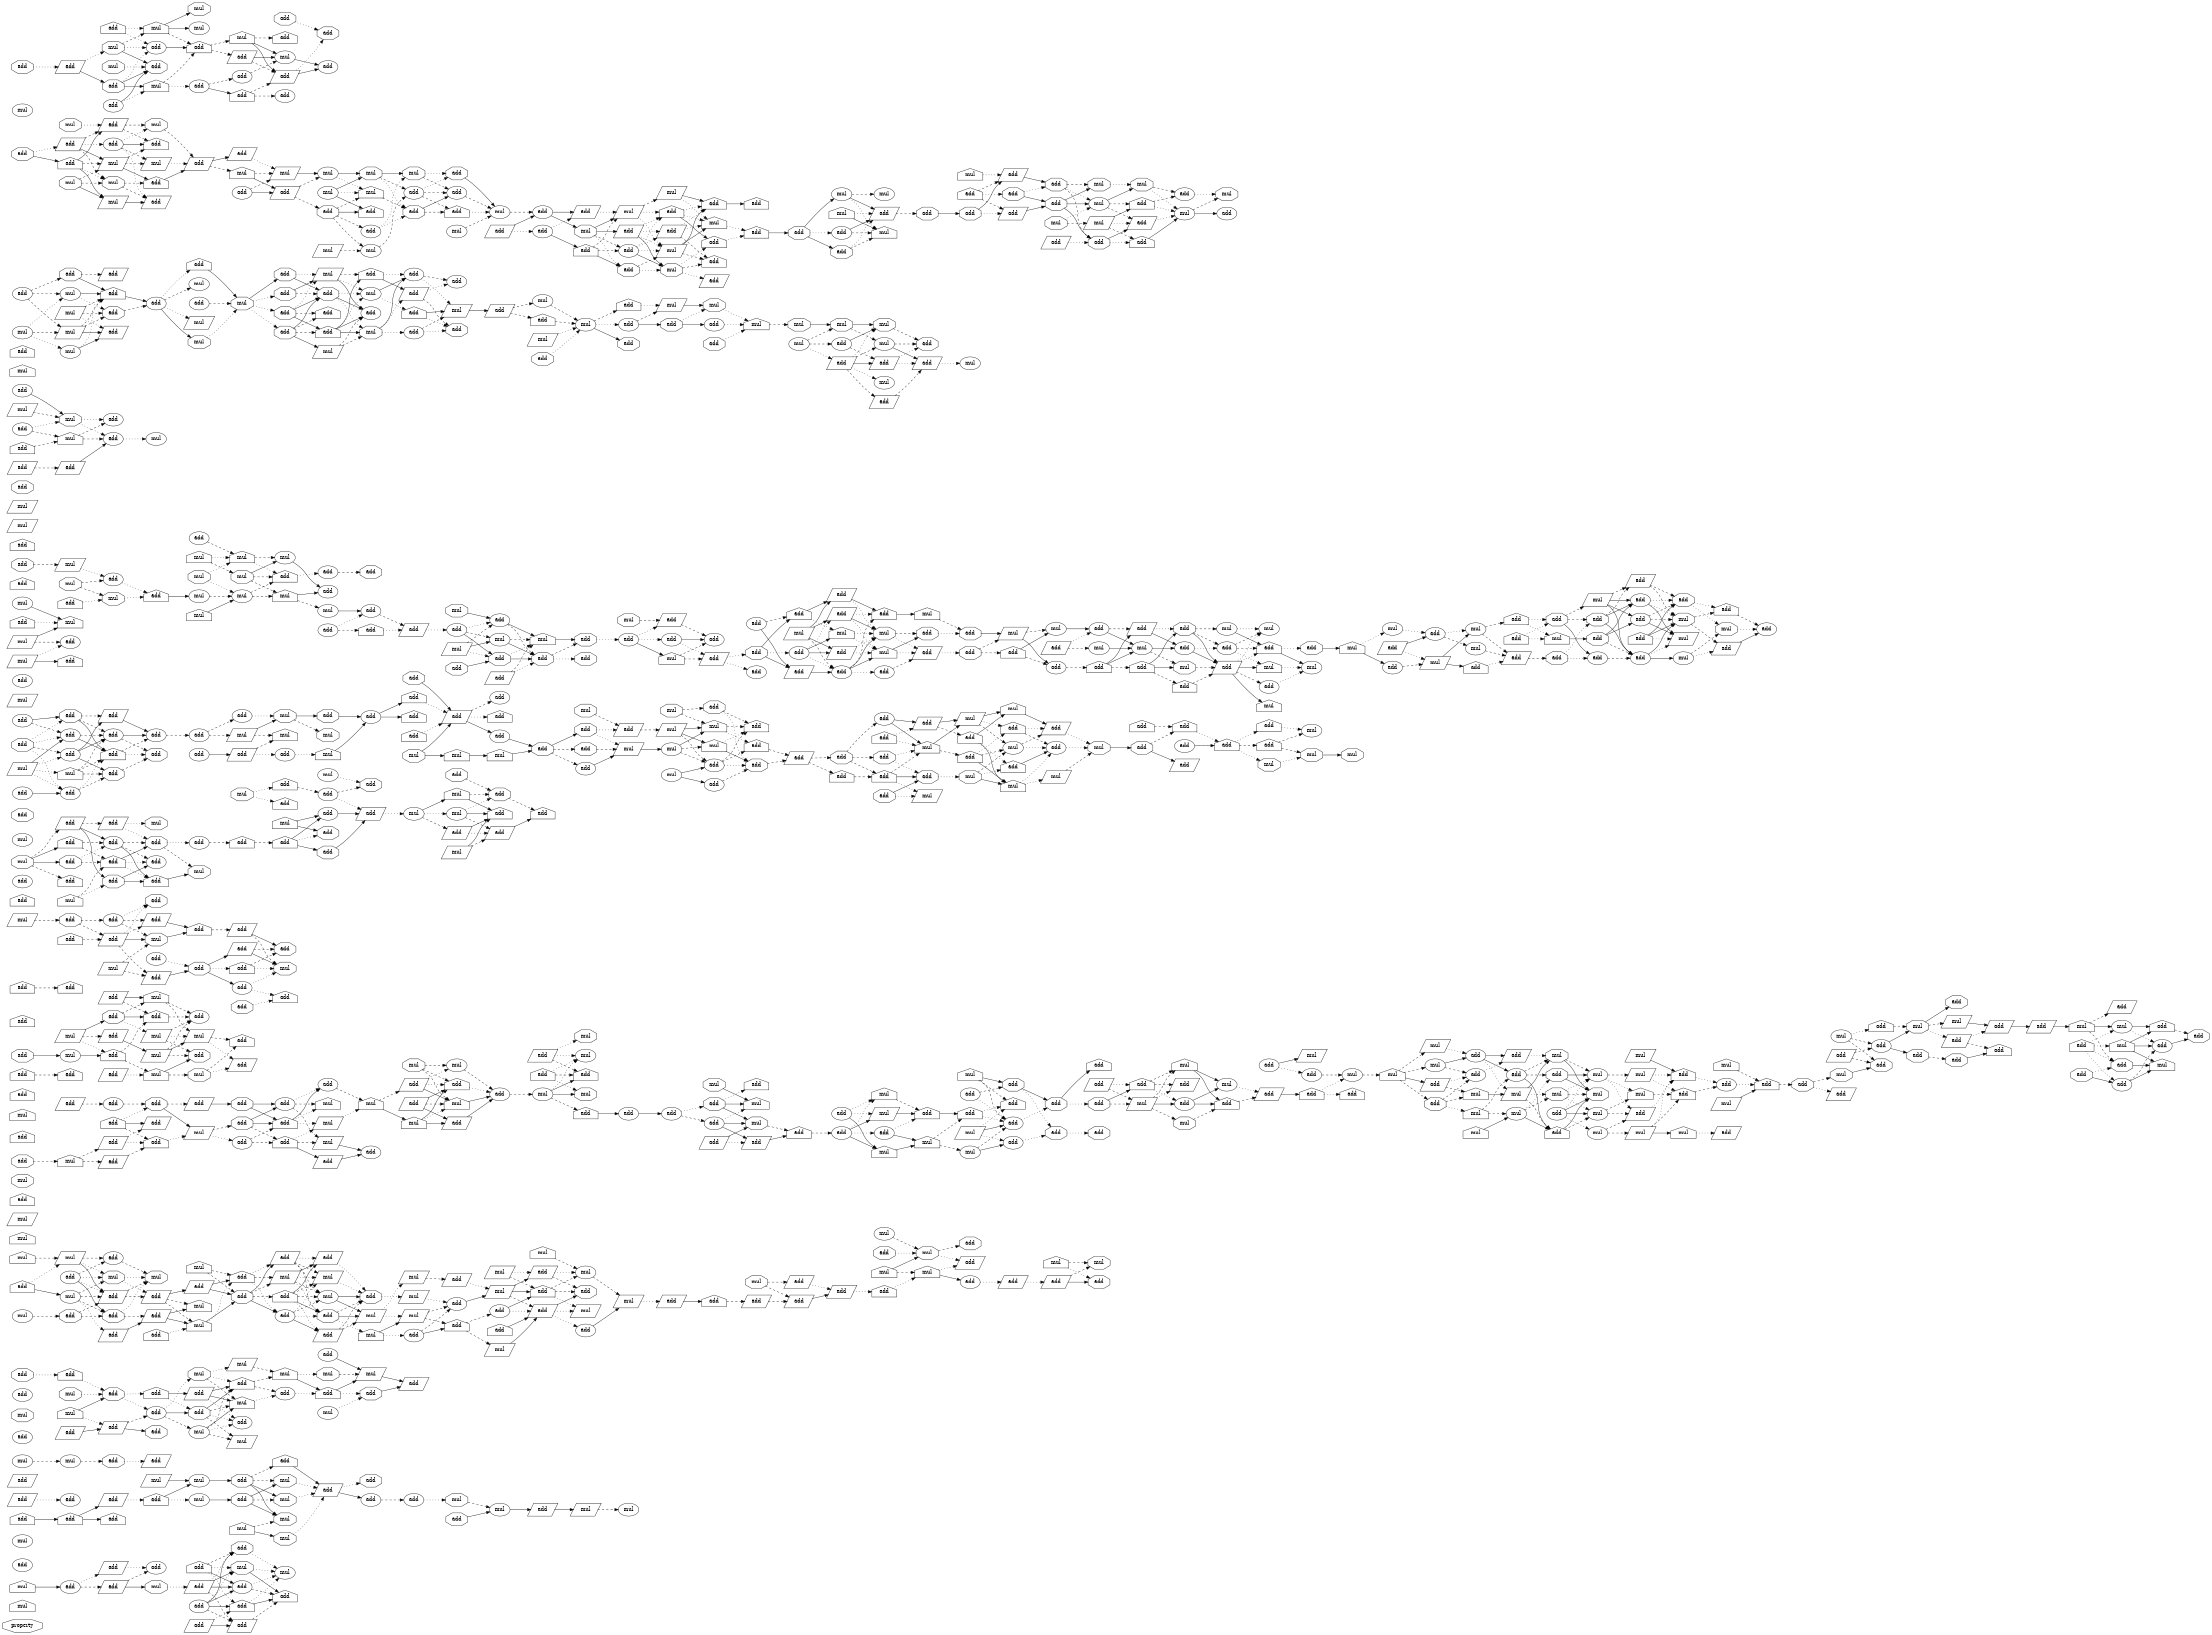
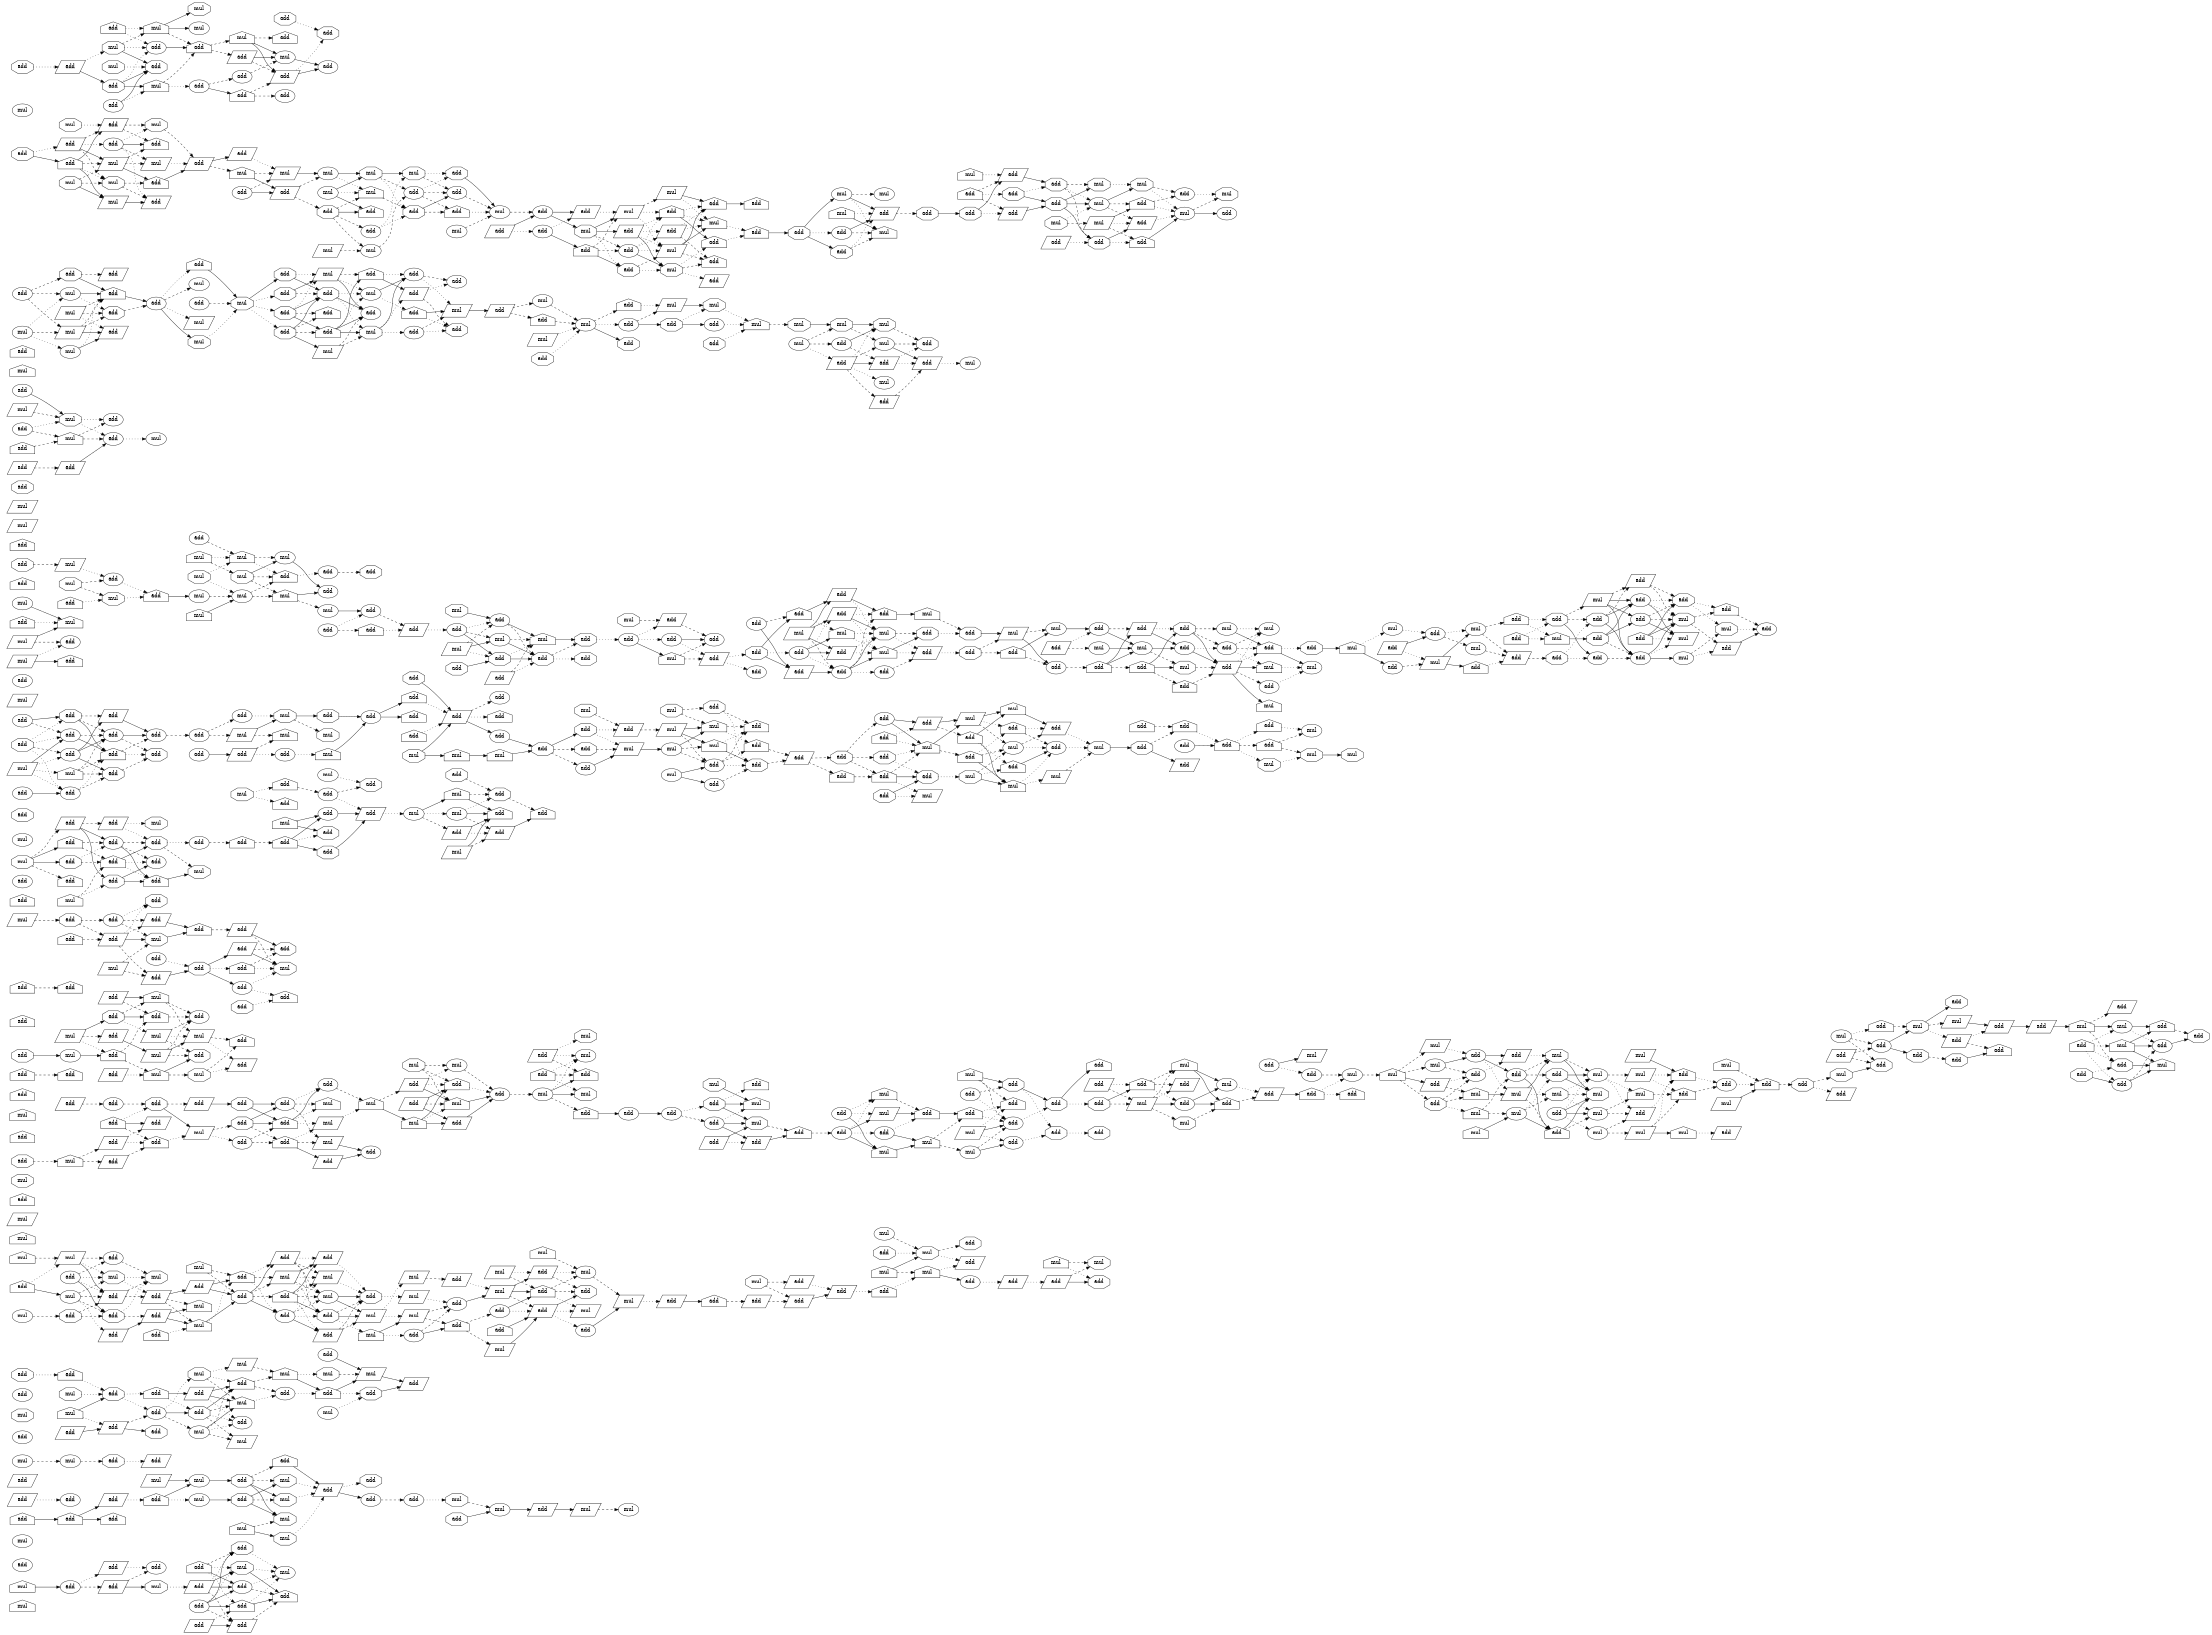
(22, 1626) -> none
